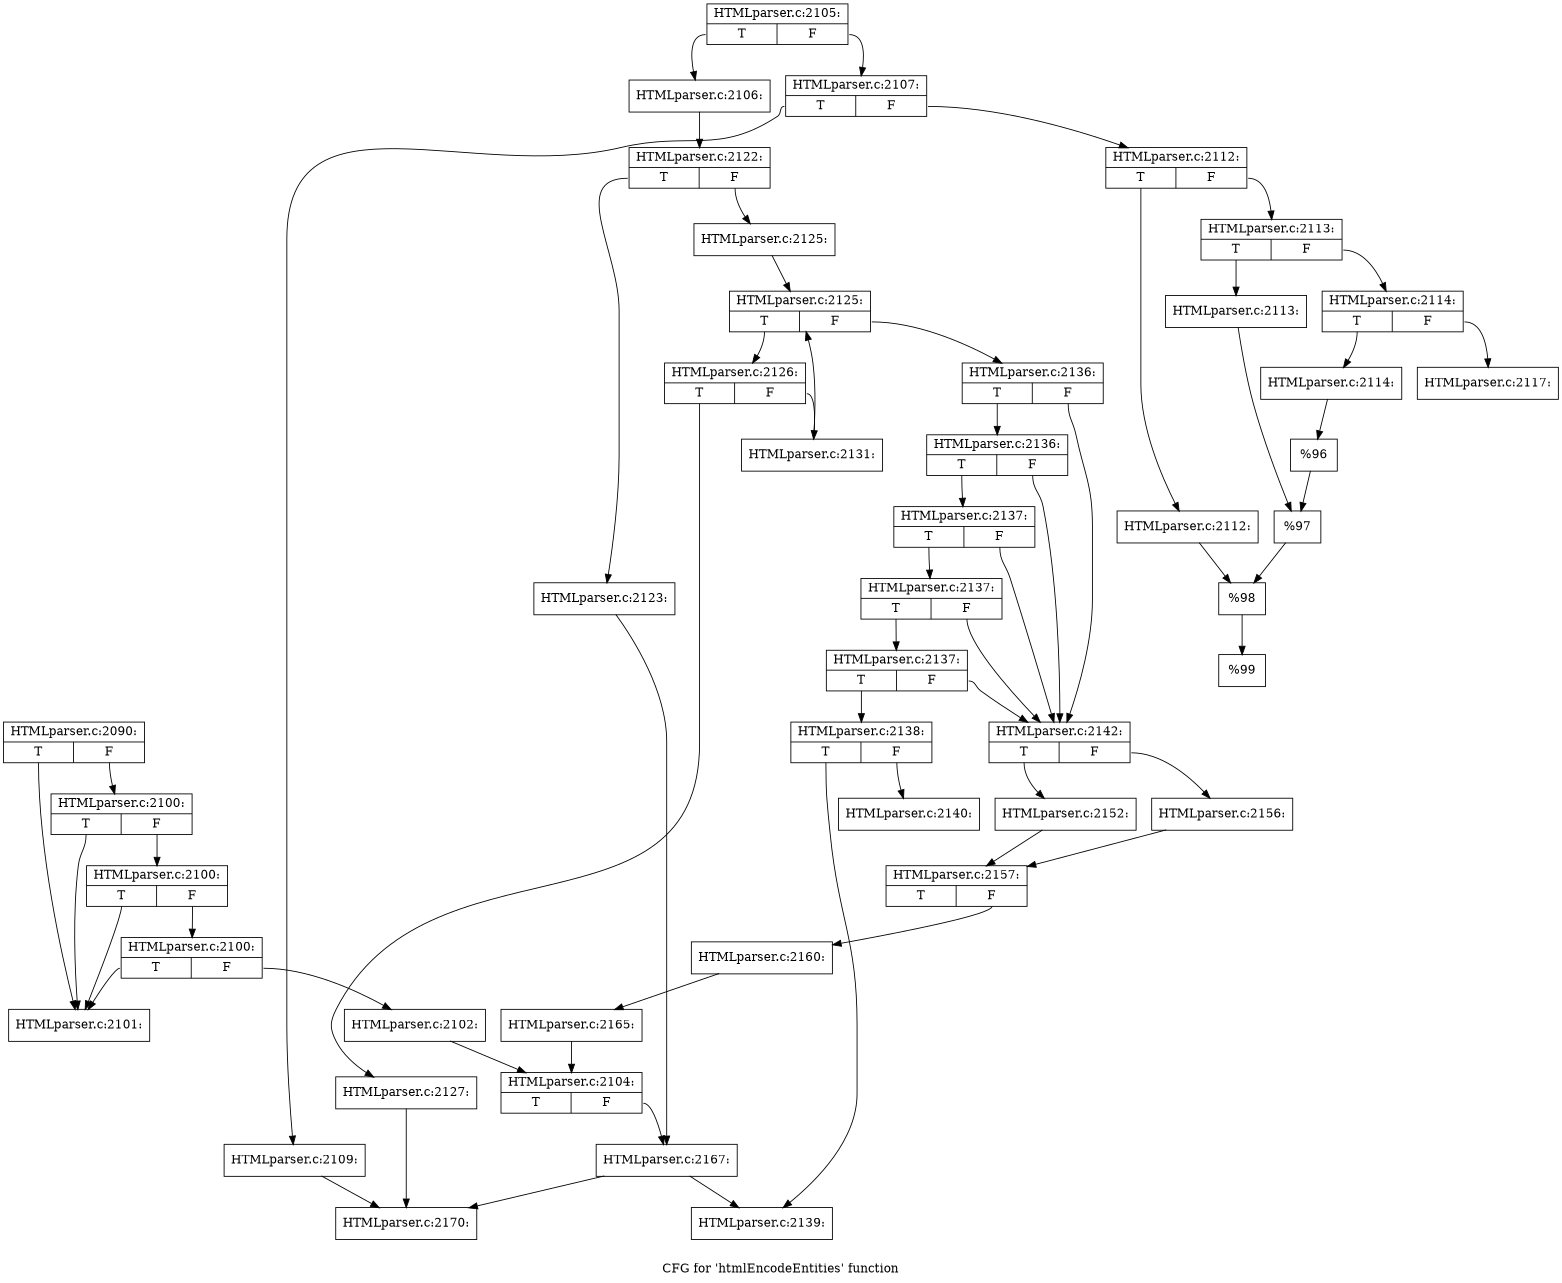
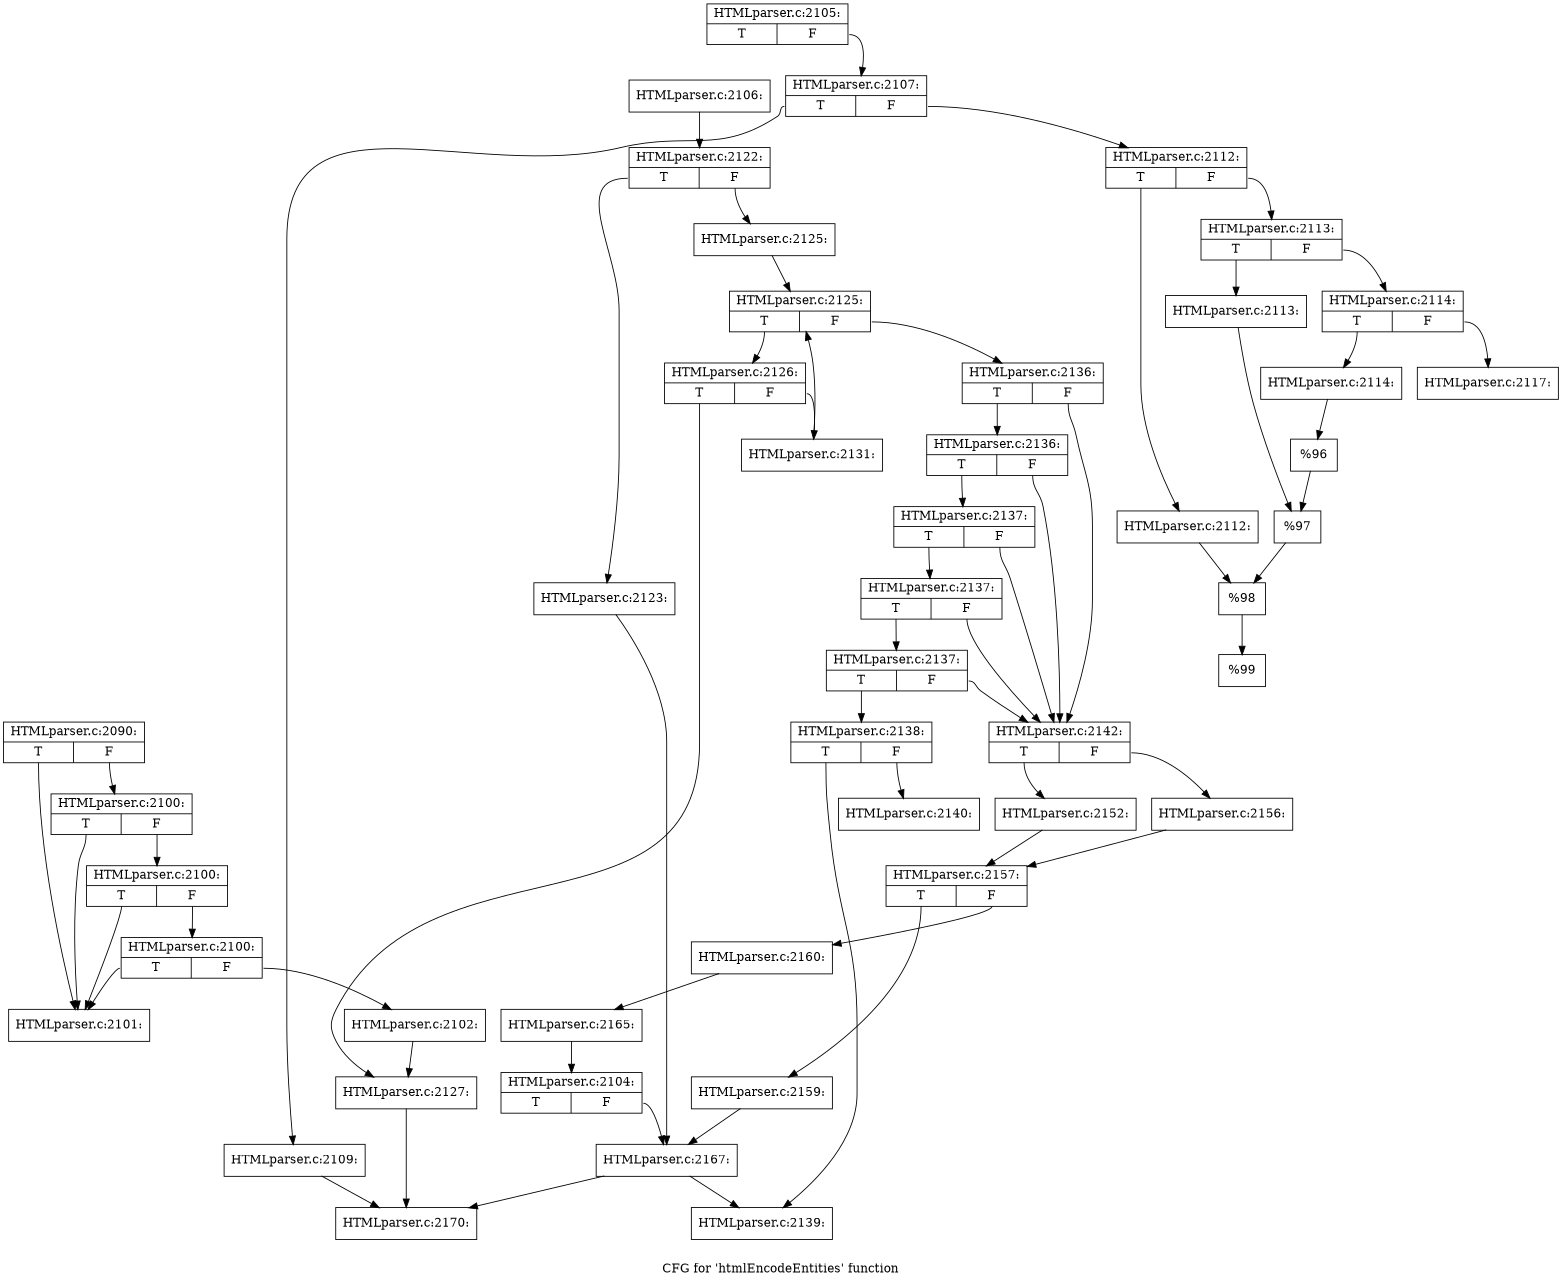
(692, 50) -> none
(484, 1055) -> (411, 1055)
none -> (762, 1093)
